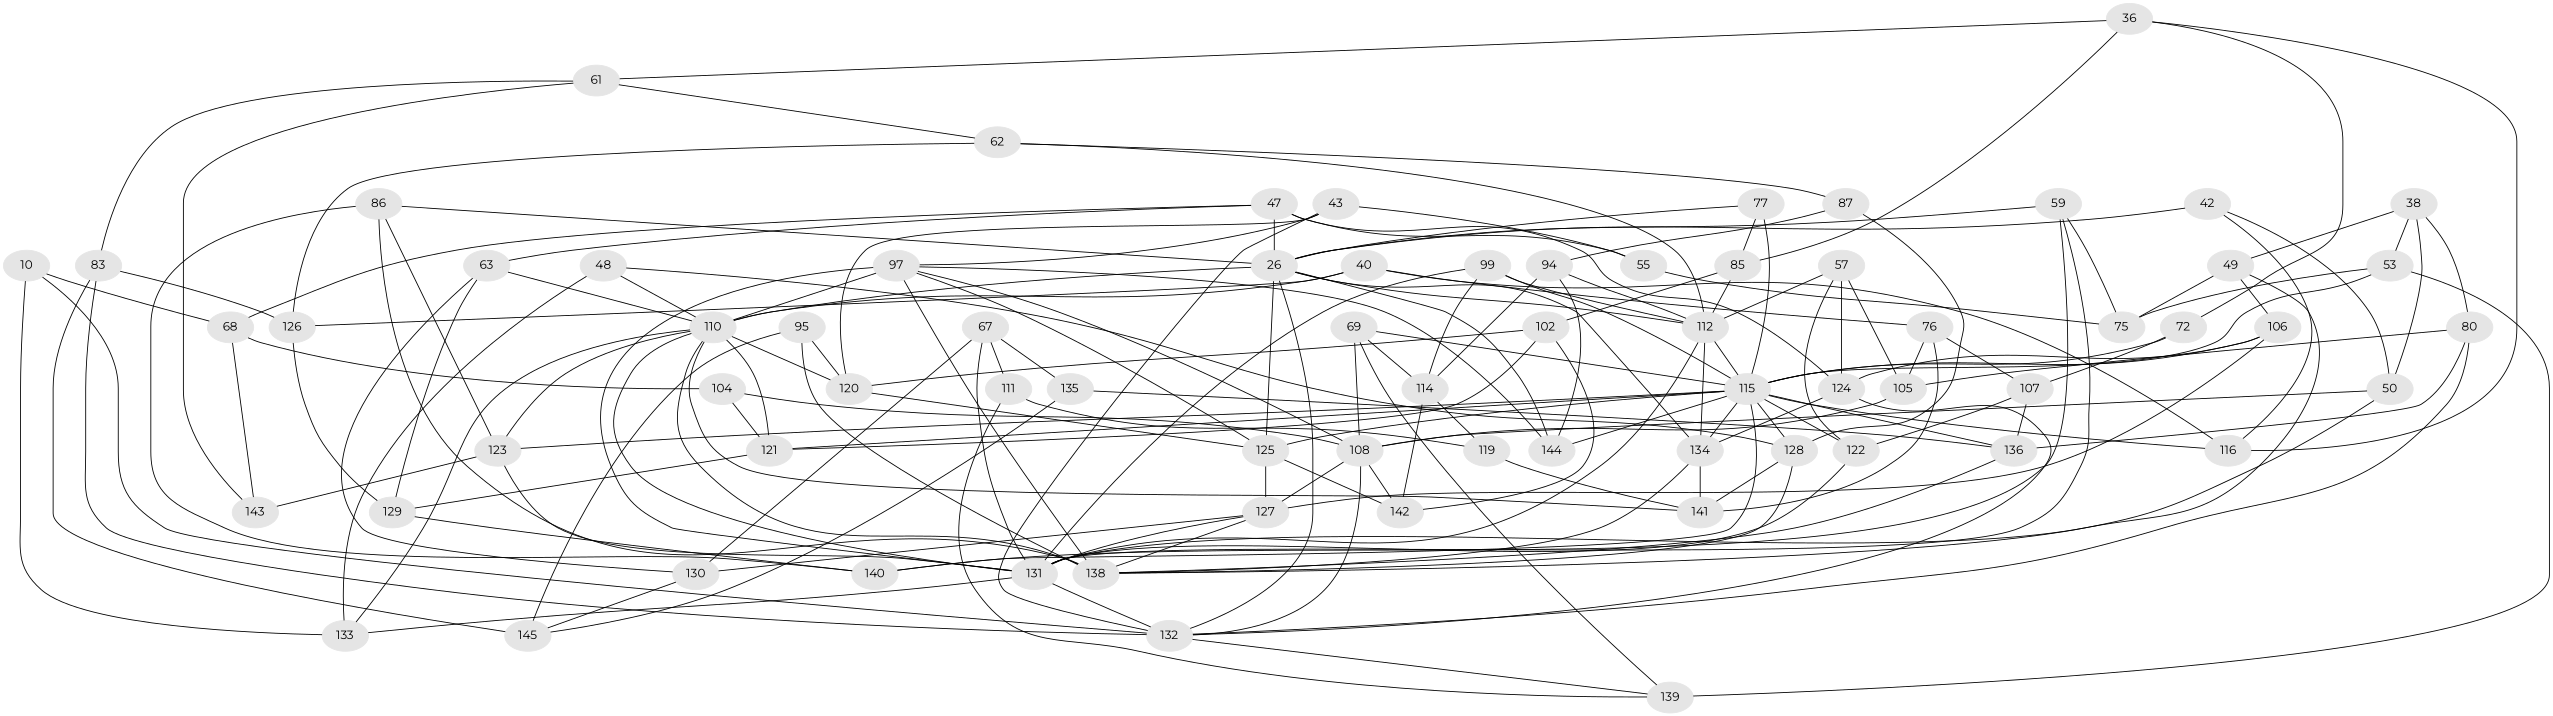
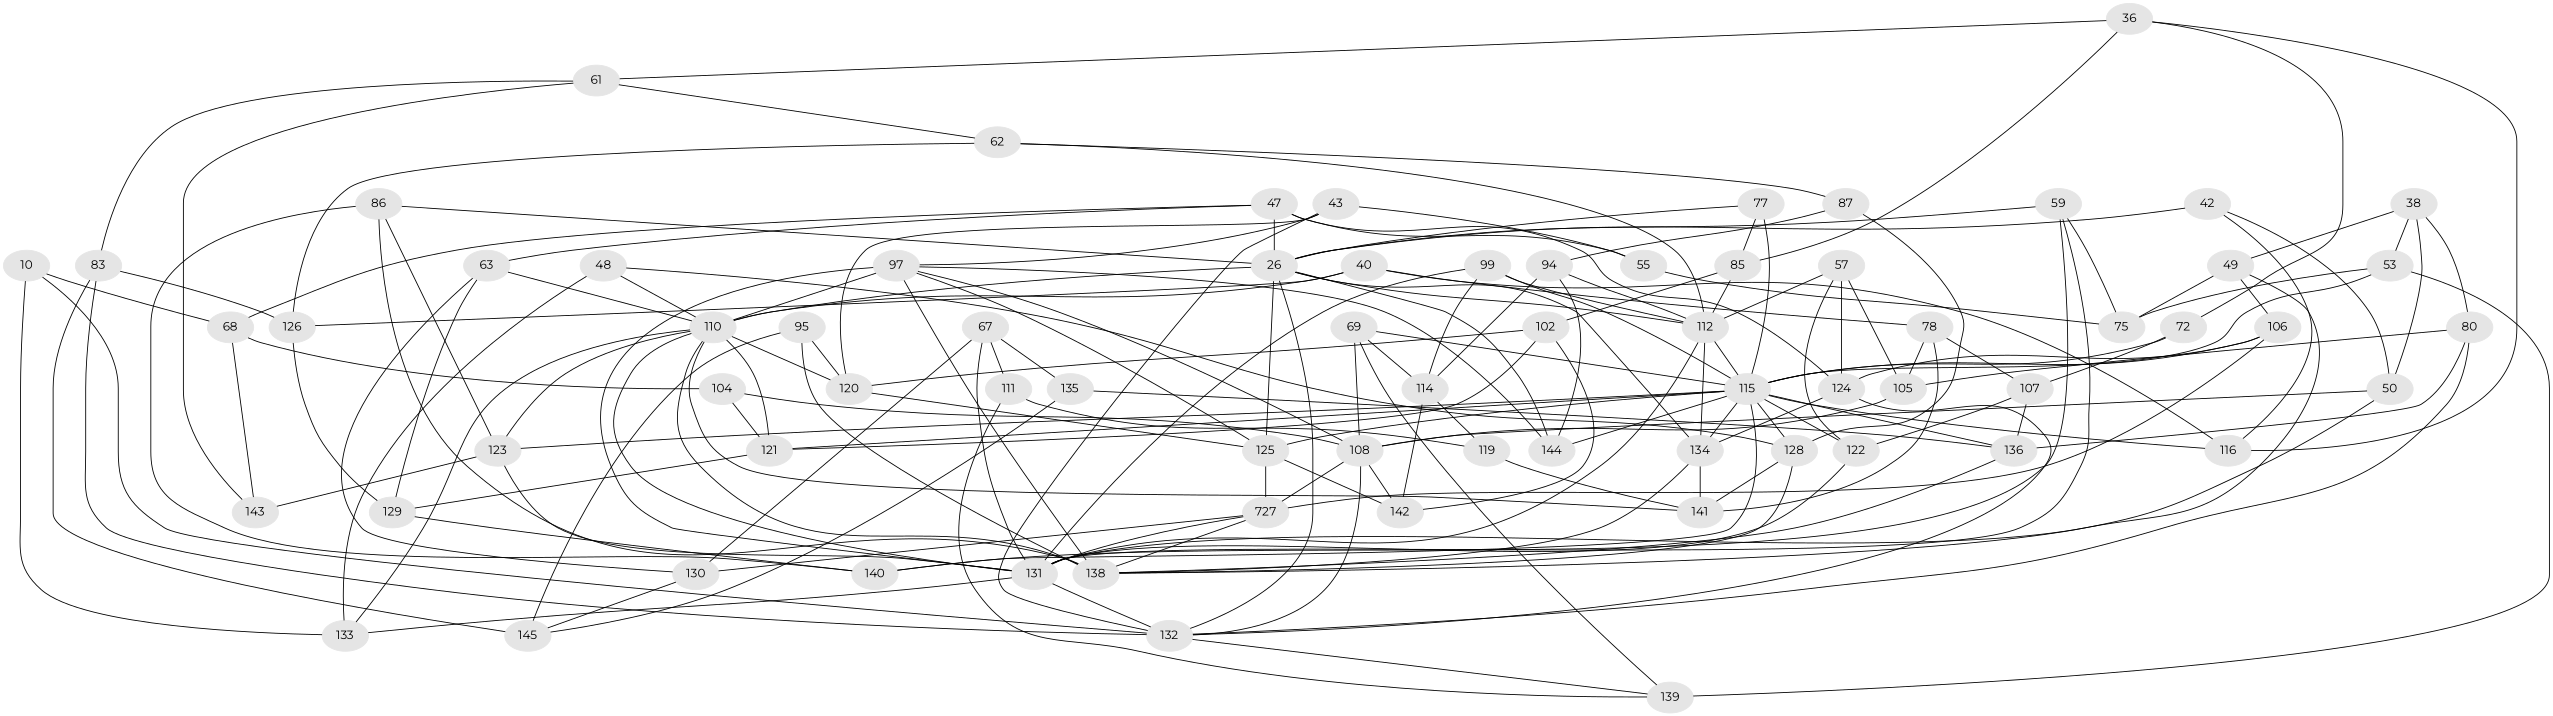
(1930, 327) -> (1930, 327)
(1266, 512) -> (1266, 512)
